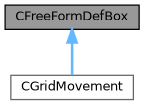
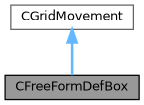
(72, 59) -> (72, 59)
